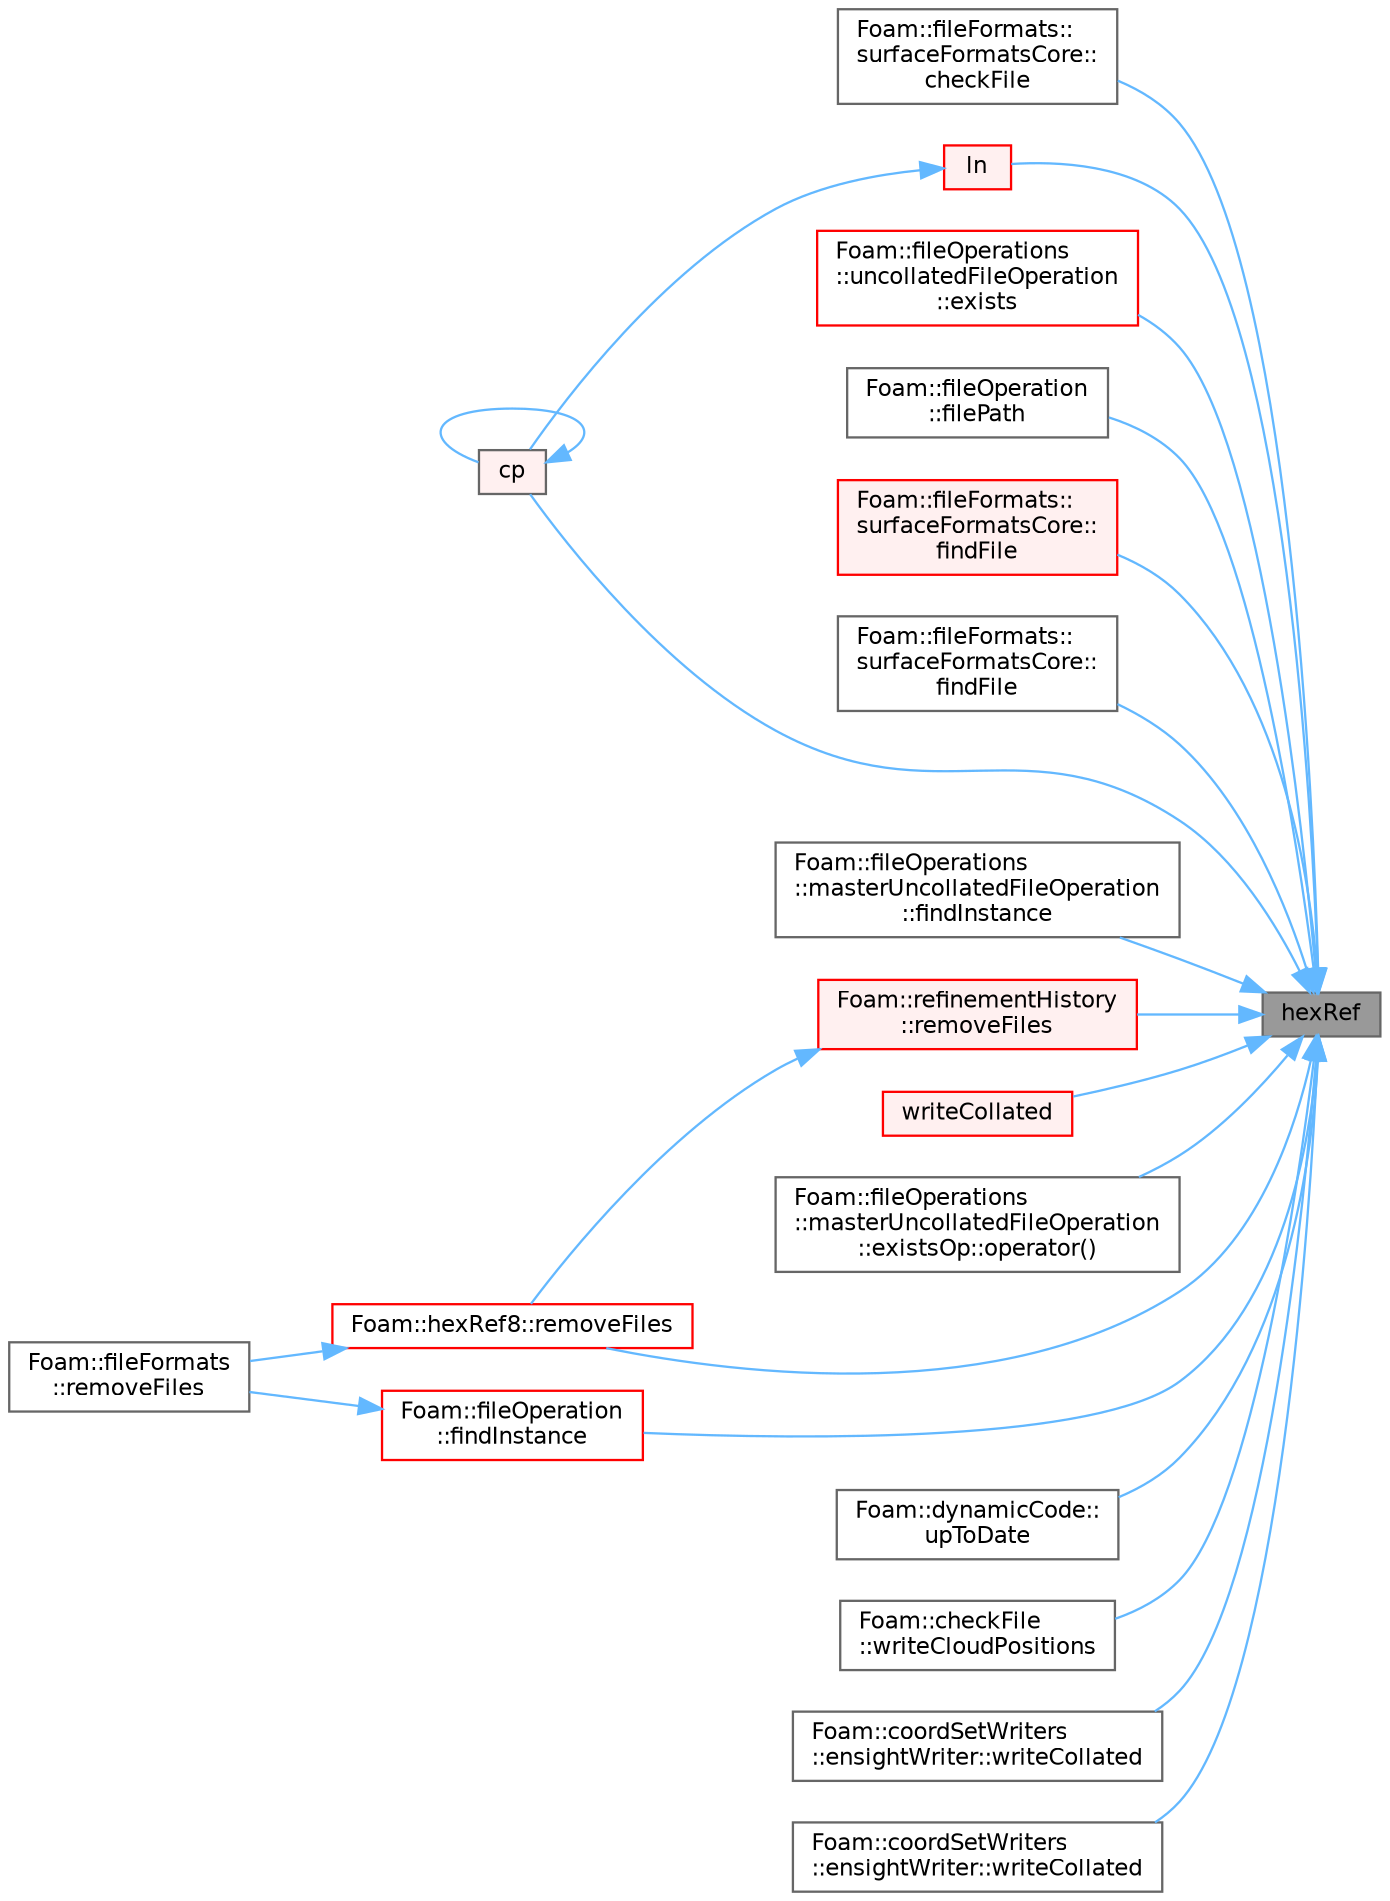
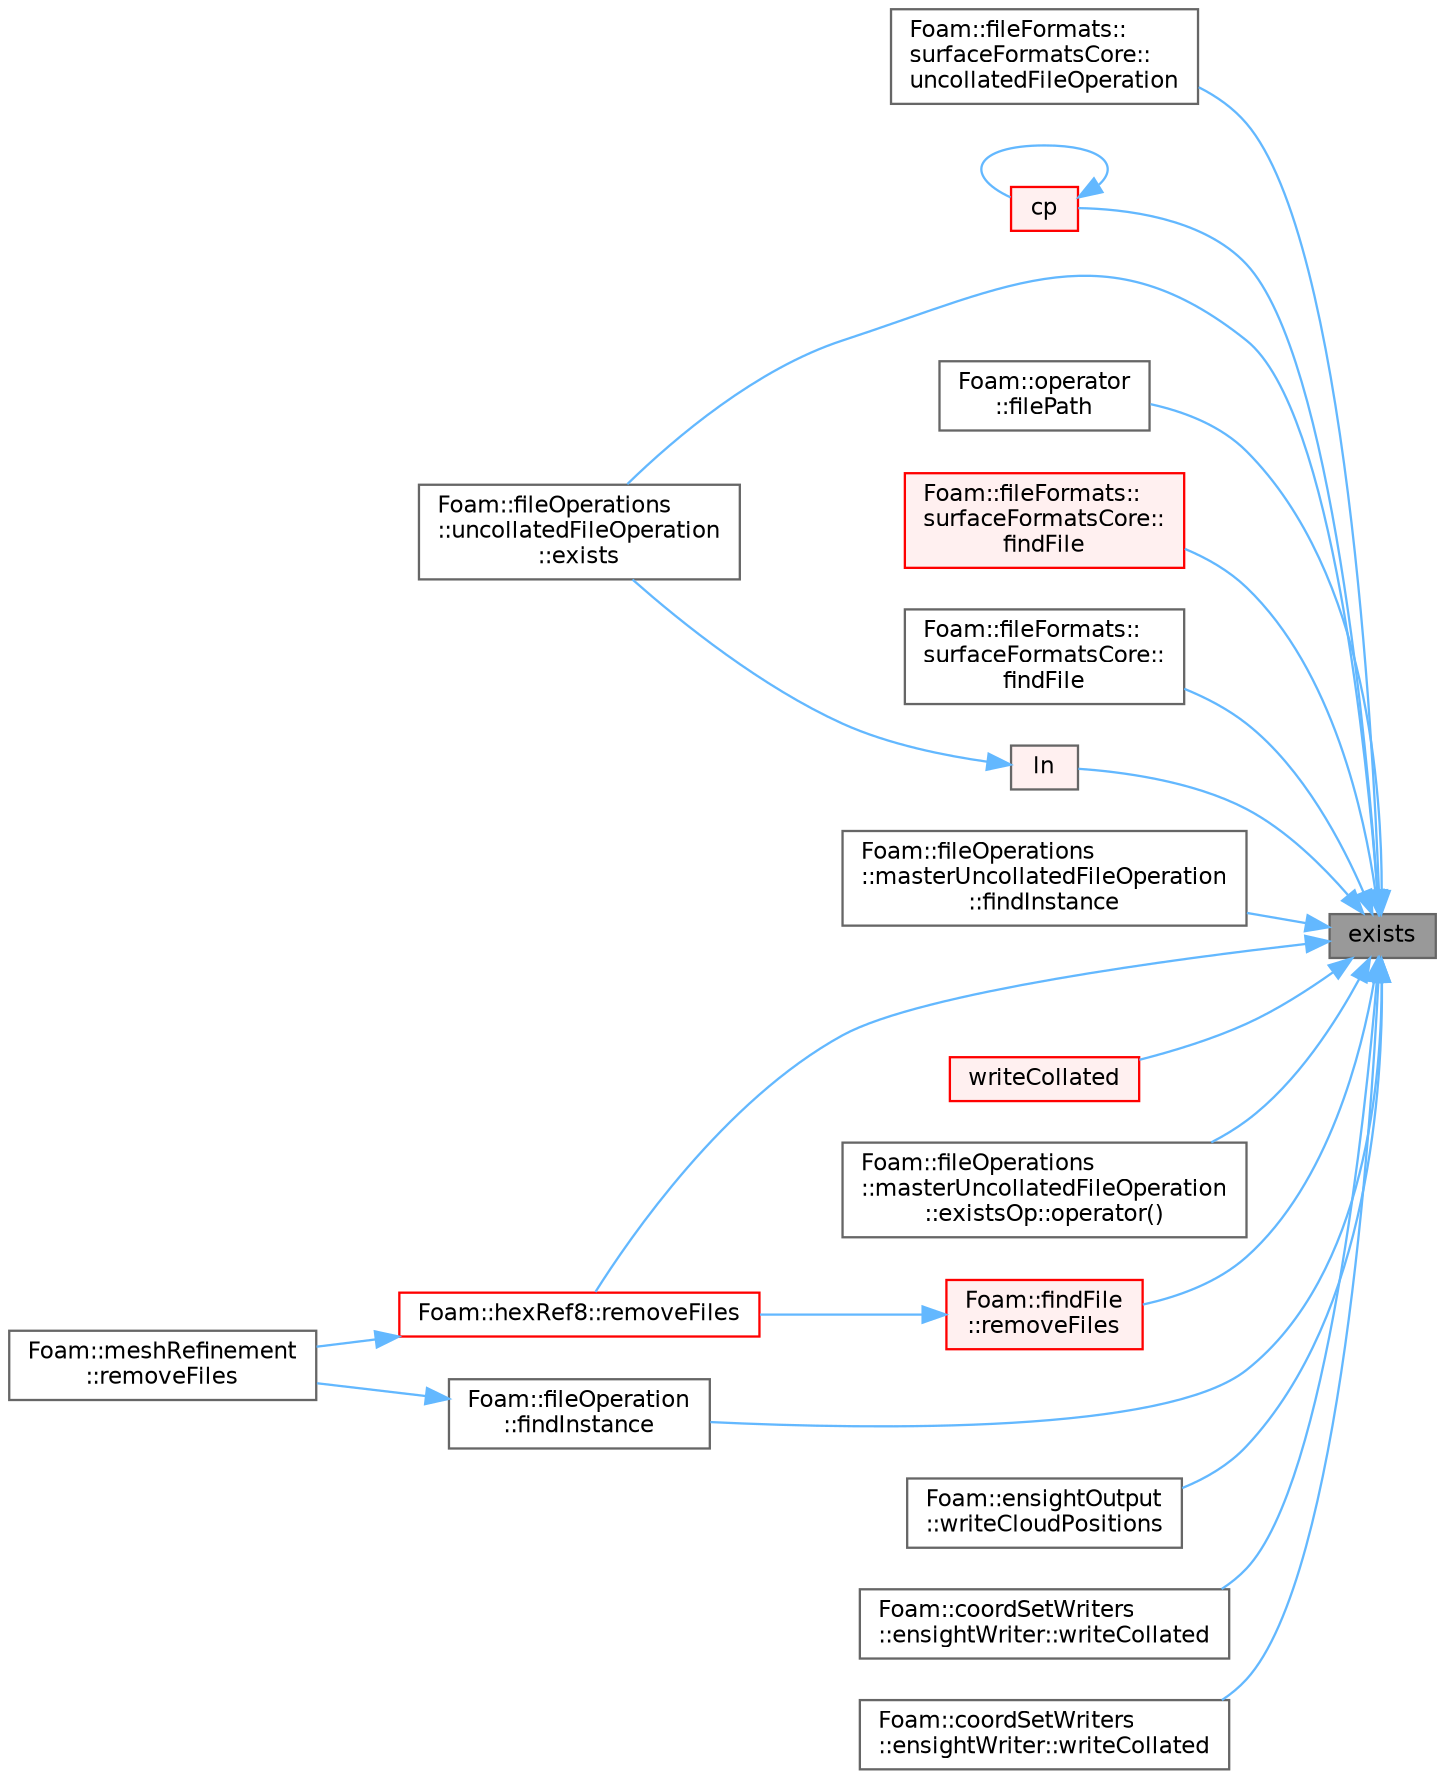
(978, 57) -> (1045, 57)
(978, 167) -> (1045, 768)
(695, 265) -> (796, 699)
(978, 278) -> (579, 532)
(978, 403) -> (1045, 396)
(512, 472) -> (1045, 209)
(978, 1015) -> (1045, 1315)
(1322, 1015) -> (1383, 936)
(129, 1377) -> (163, 1365)
(512, 1425) -> (579, 1414)
(978, 1525) -> none
(978, 1635) -> (1045, 1513)
